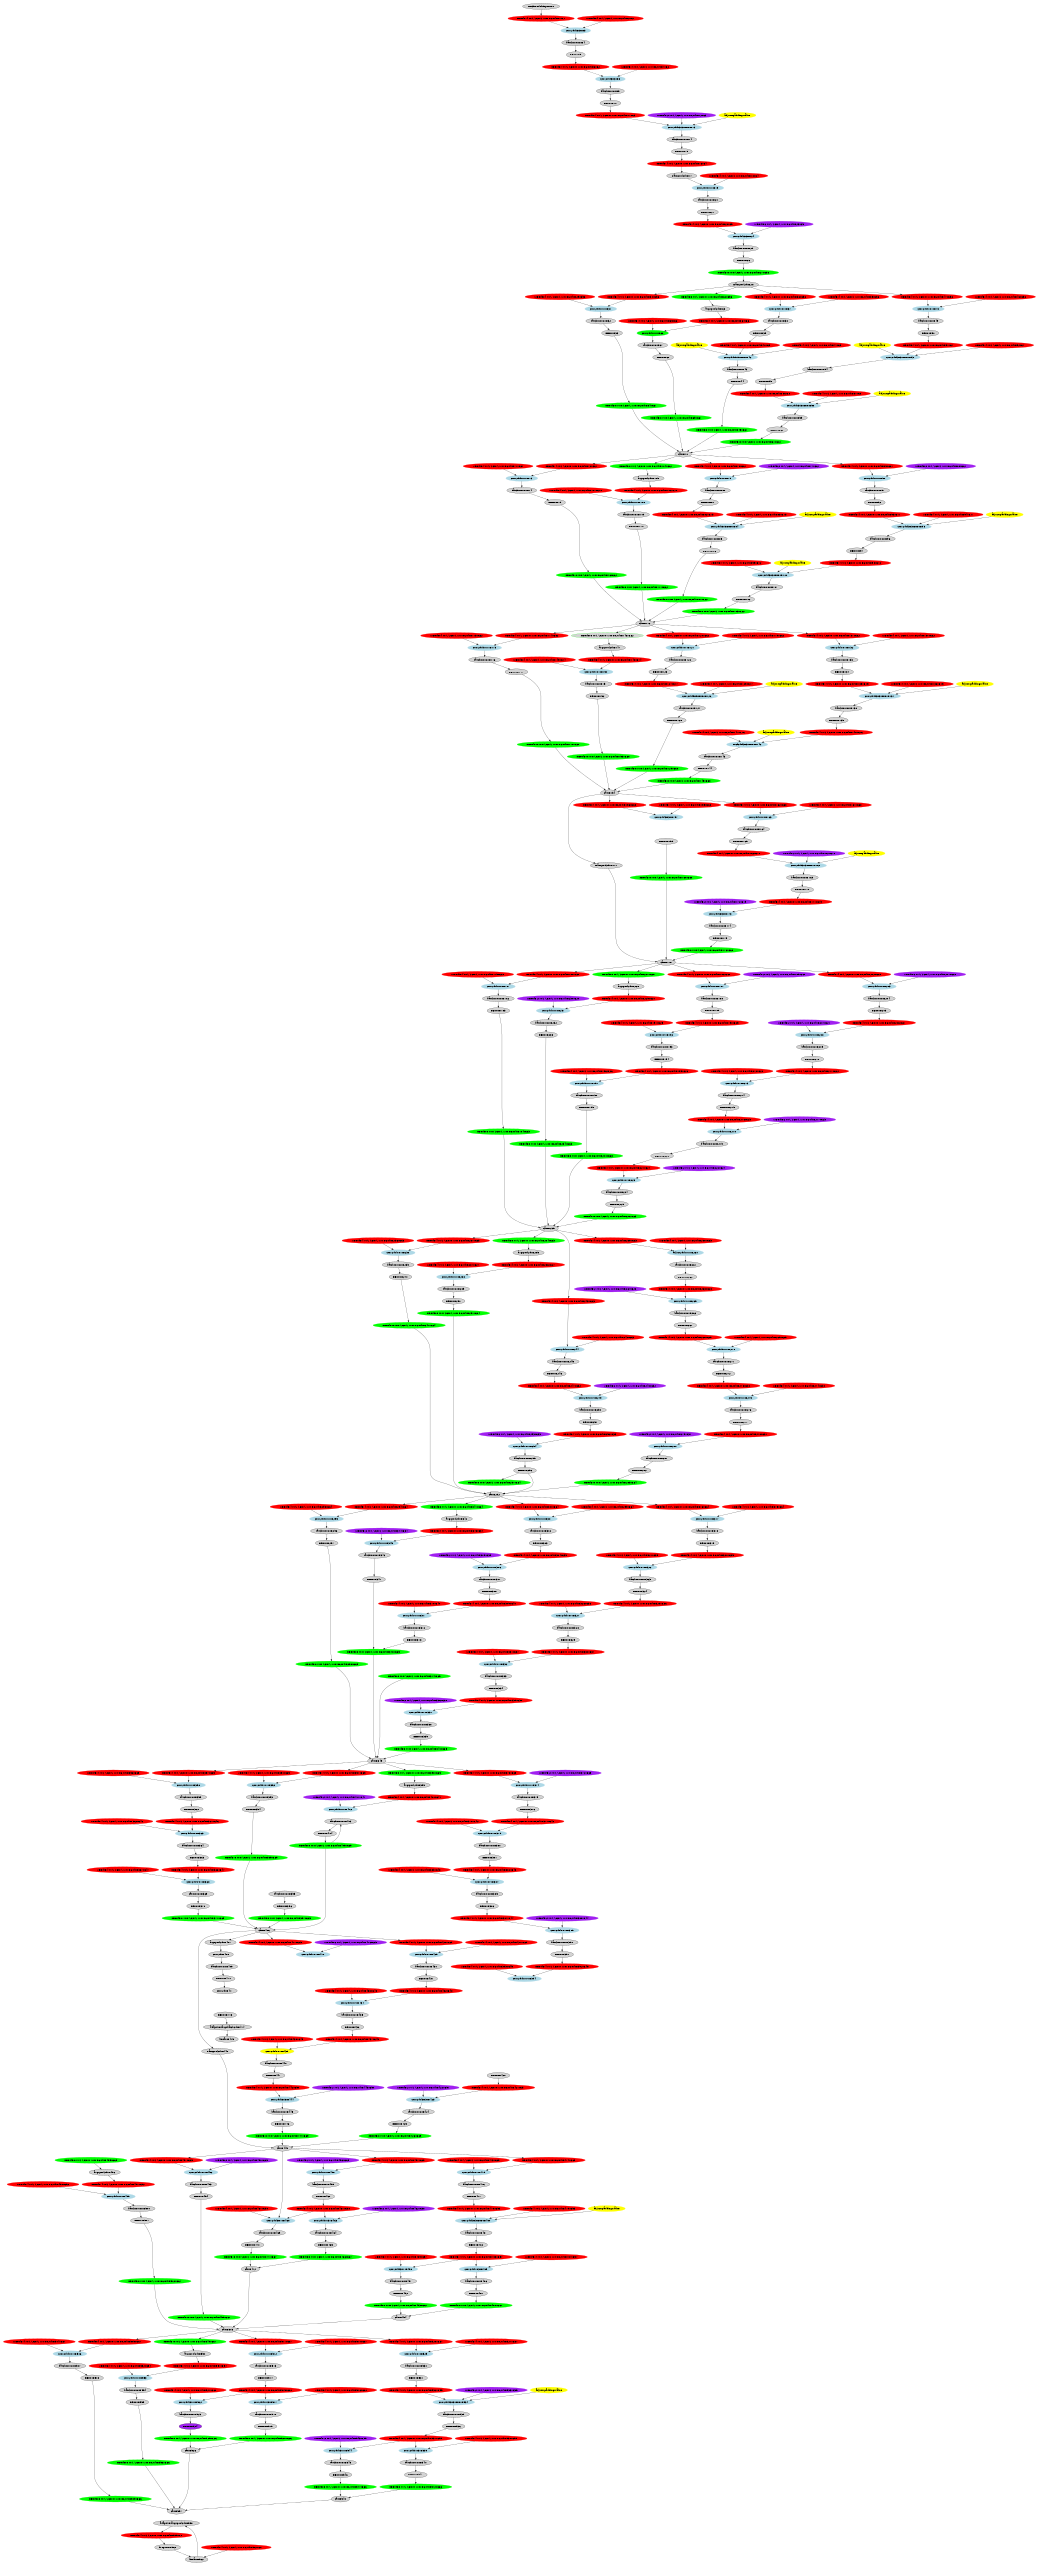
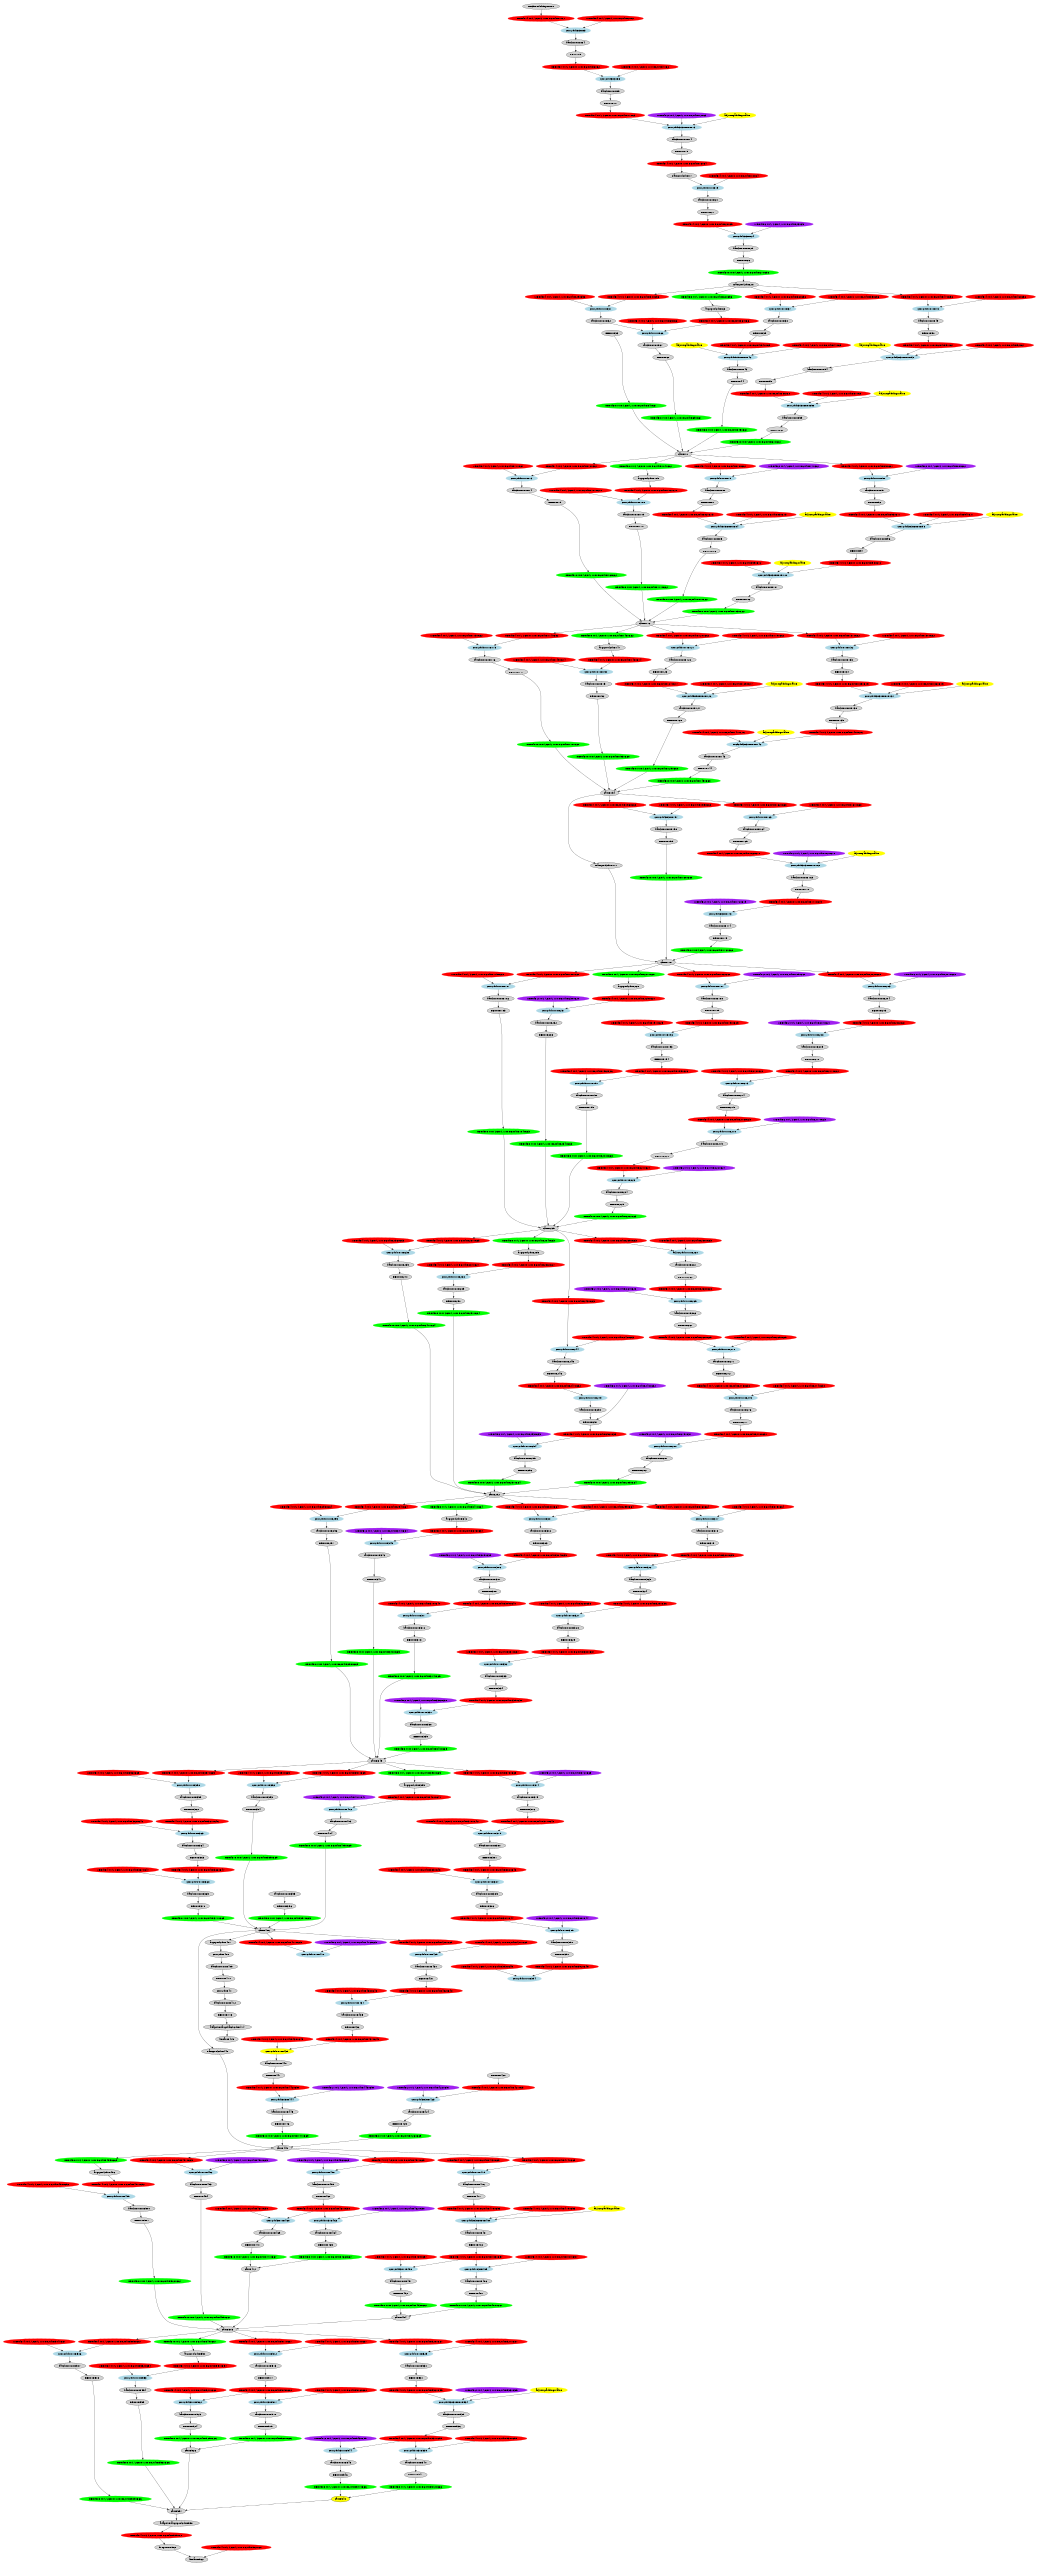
(606, 326) -> (626, 327)
(653, 333) -> (653, 333)
(607, 636) -> (607, 636)
none -> (666, 829)
(610, 1392) -> (615, 1406)
(526, 1489) -> (494, 1488)
(378, 1548) -> none
(396, 1645) -> (414, 1657)
(339, 1836) -> (341, 1815)
(198, 1894) -> (198, 1894)
none -> (225, 2003)
(282, 2184) -> (196, 2153)
(190, 2426) -> (190, 2426)
(340, 2499) -> (340, 2499)
(197, 2540) -> (176, 2516)
